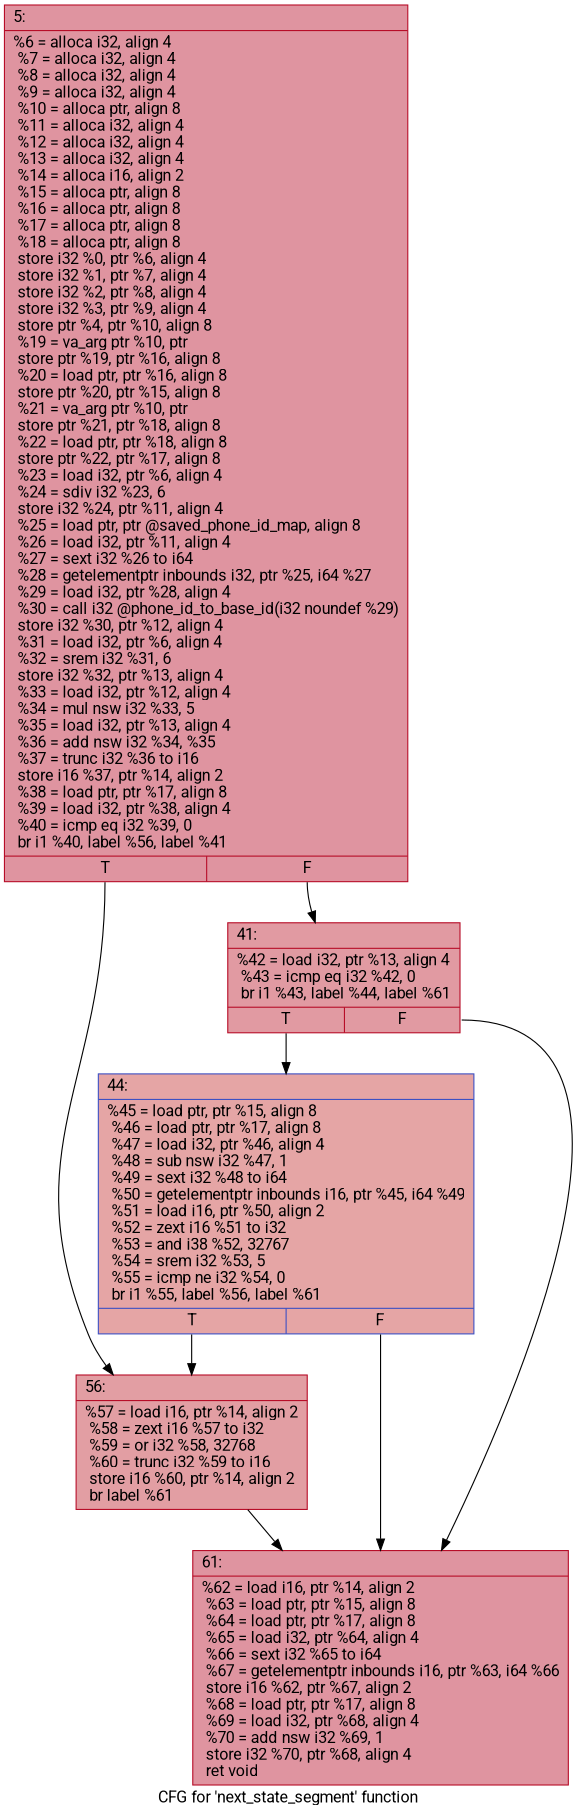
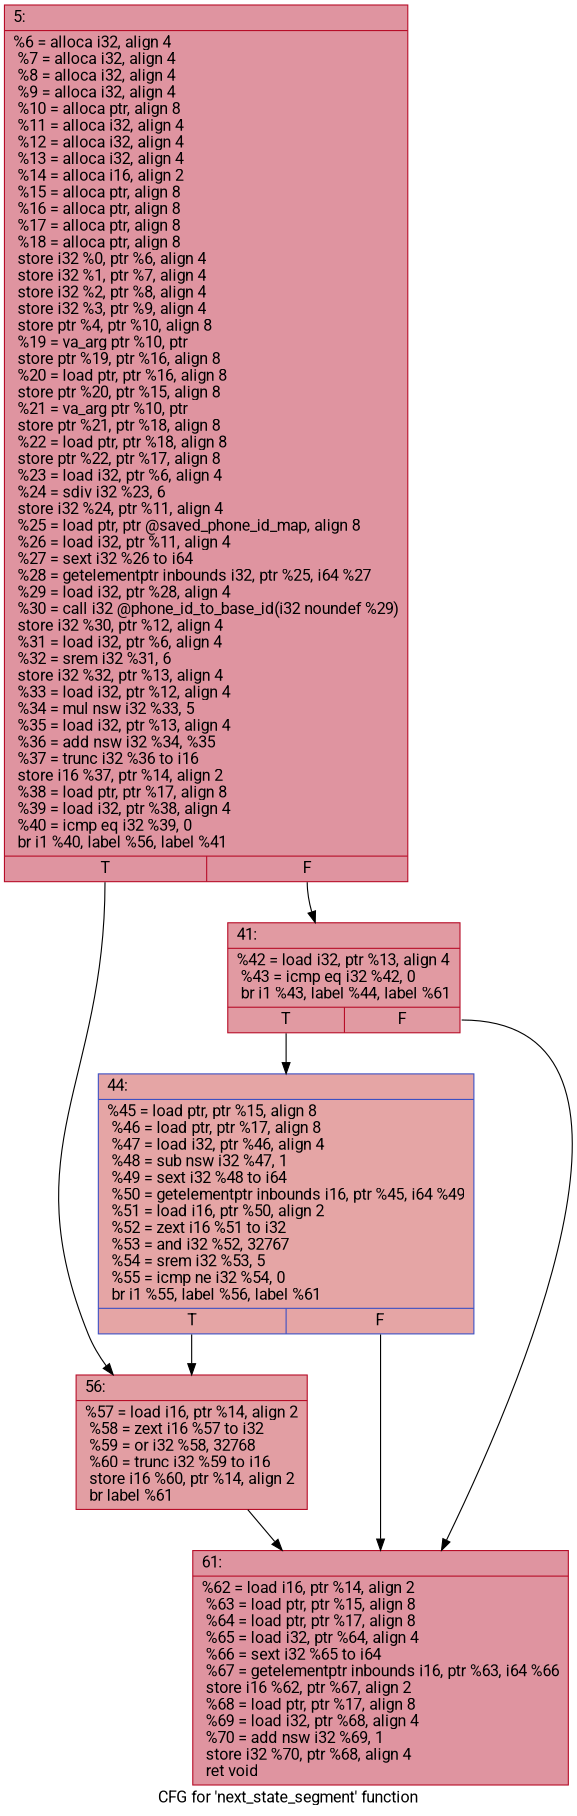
(198, 1245) -> (198, 1245)
